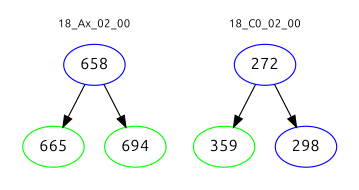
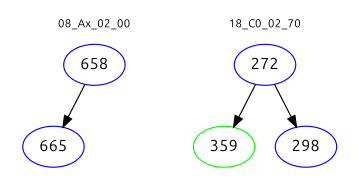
(94, 24) -> (94, 24)
(265, 24) -> (265, 24)
(53, 147) -> (53, 147)
(135, 147) -> none
